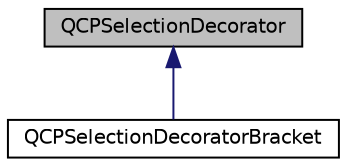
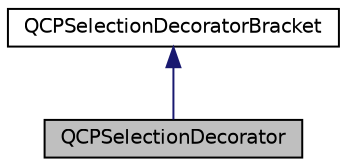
(173, 94) -> (173, 94)
